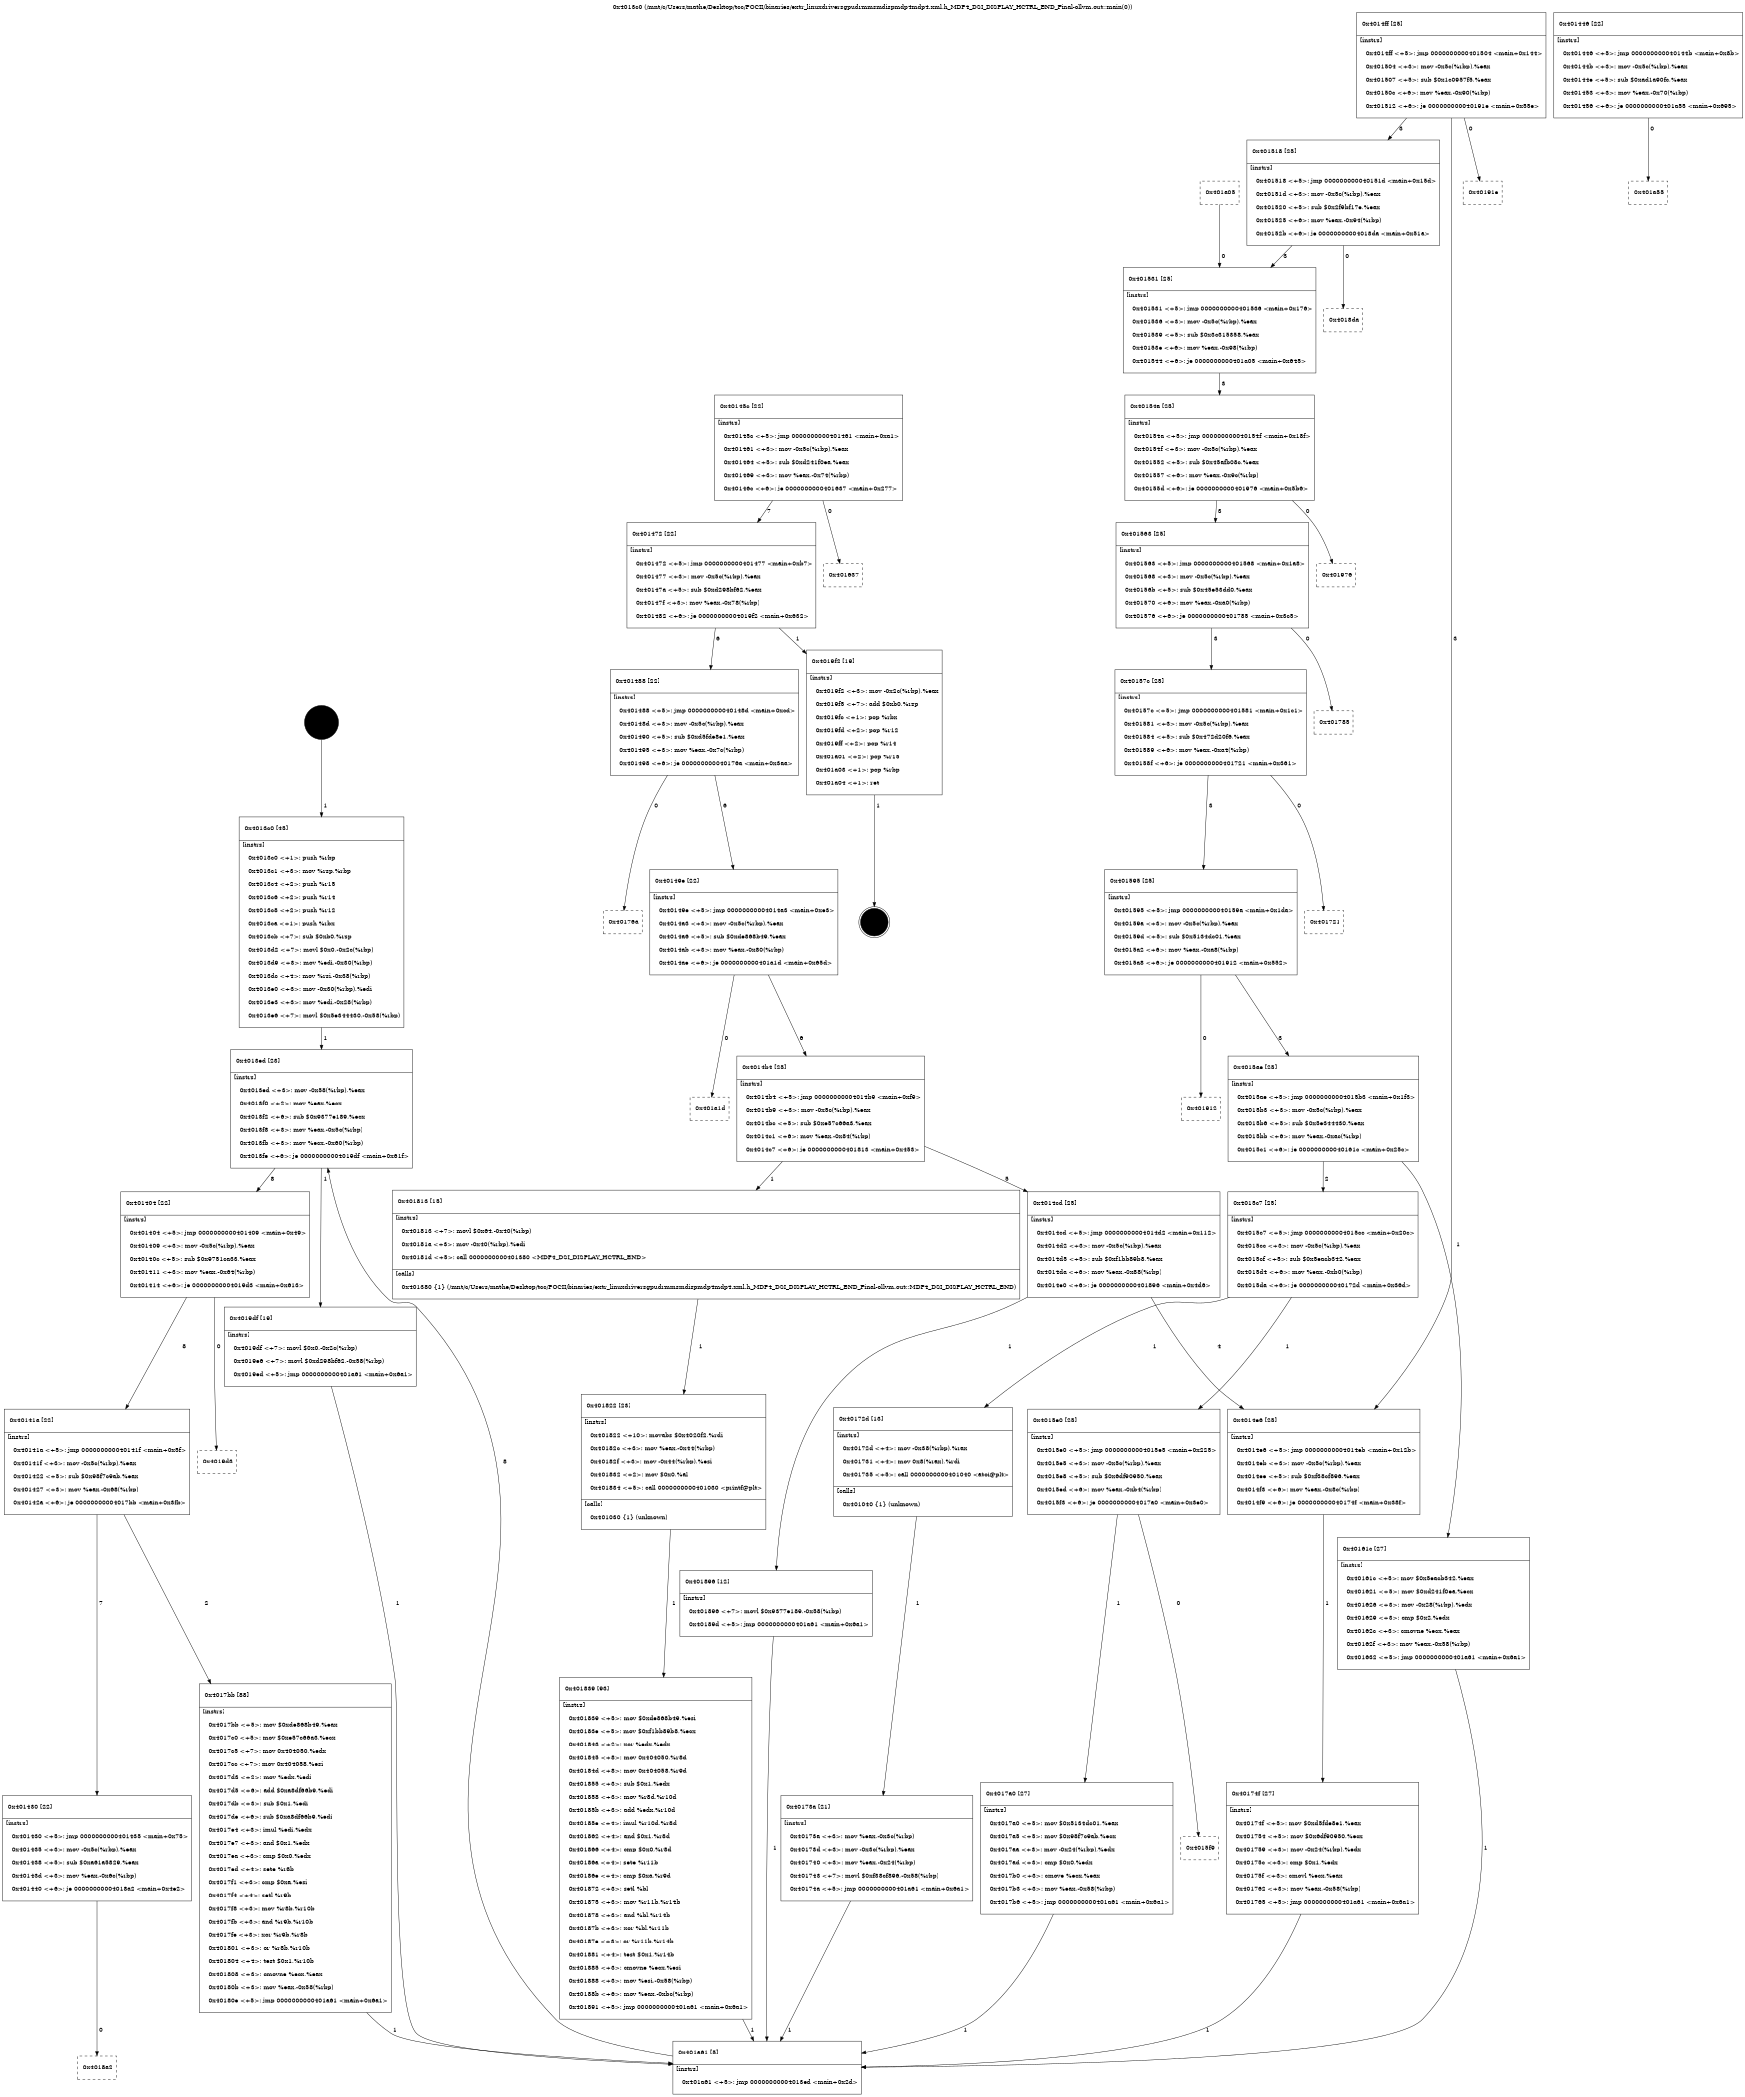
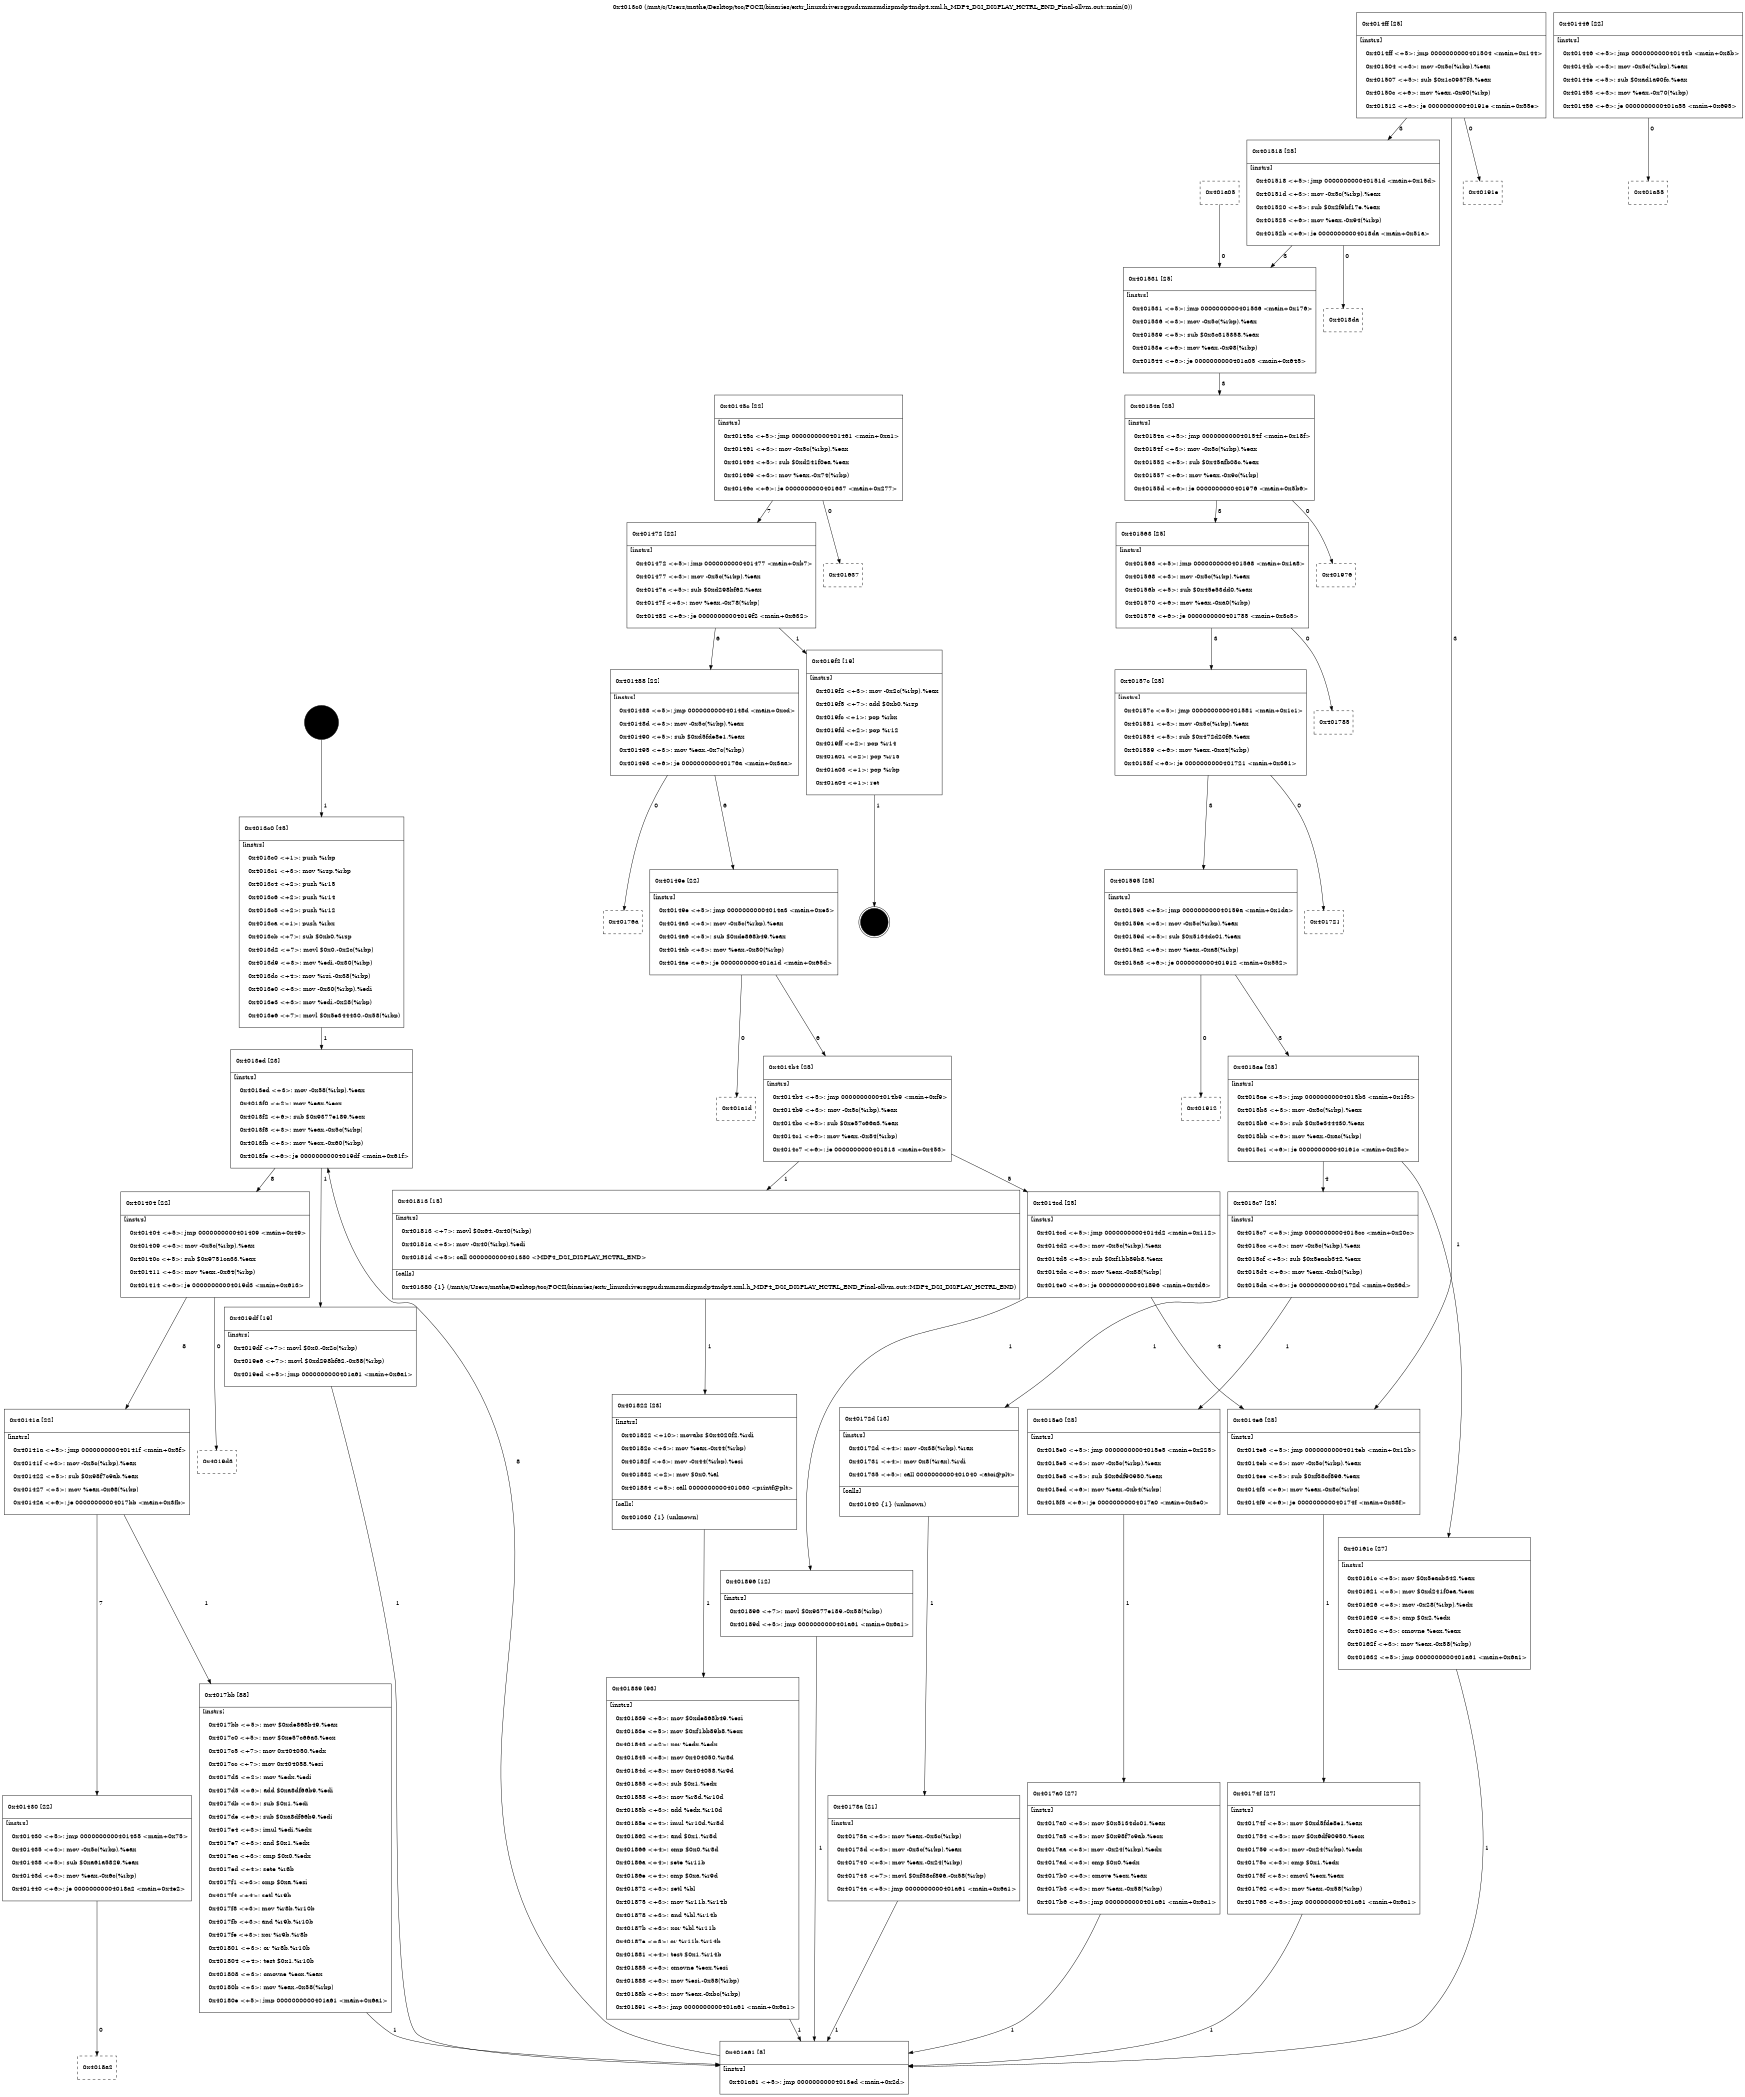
(1326, 1179) -> (1326, 1179)
(205, 1603) -> (205, 1603)
(1200, 1848) -> none
